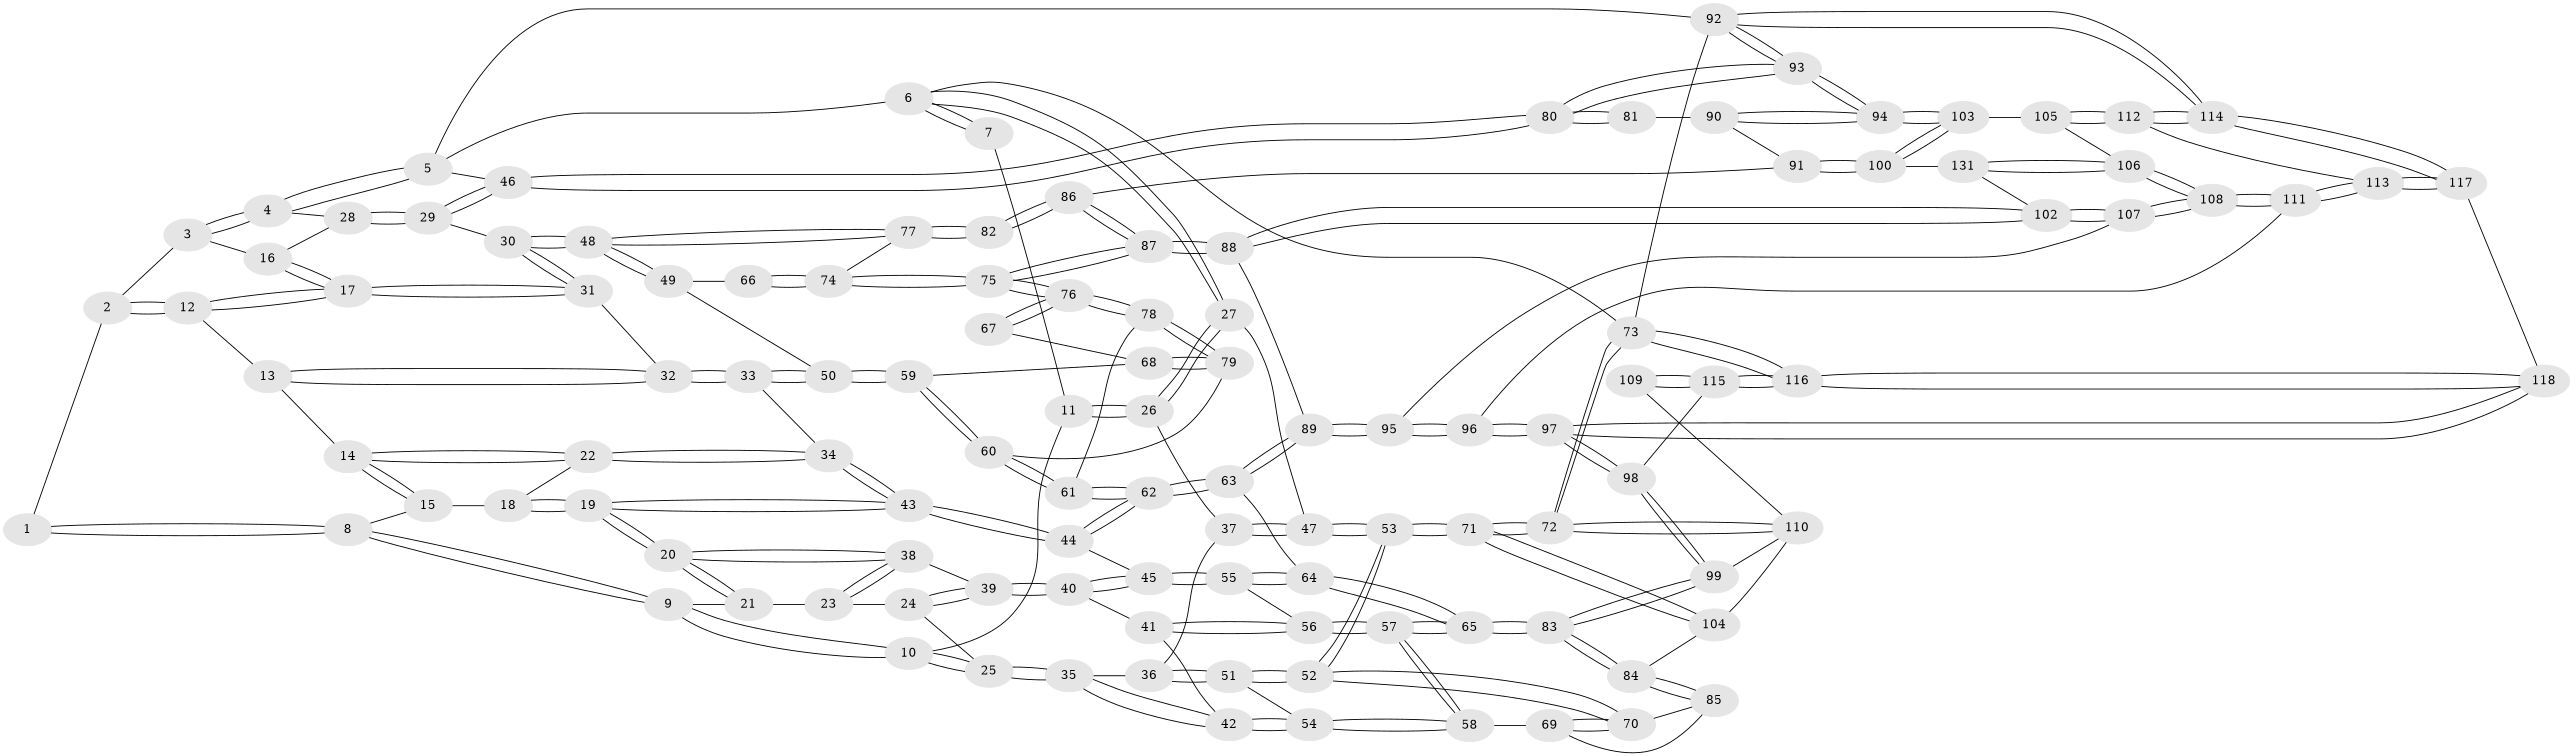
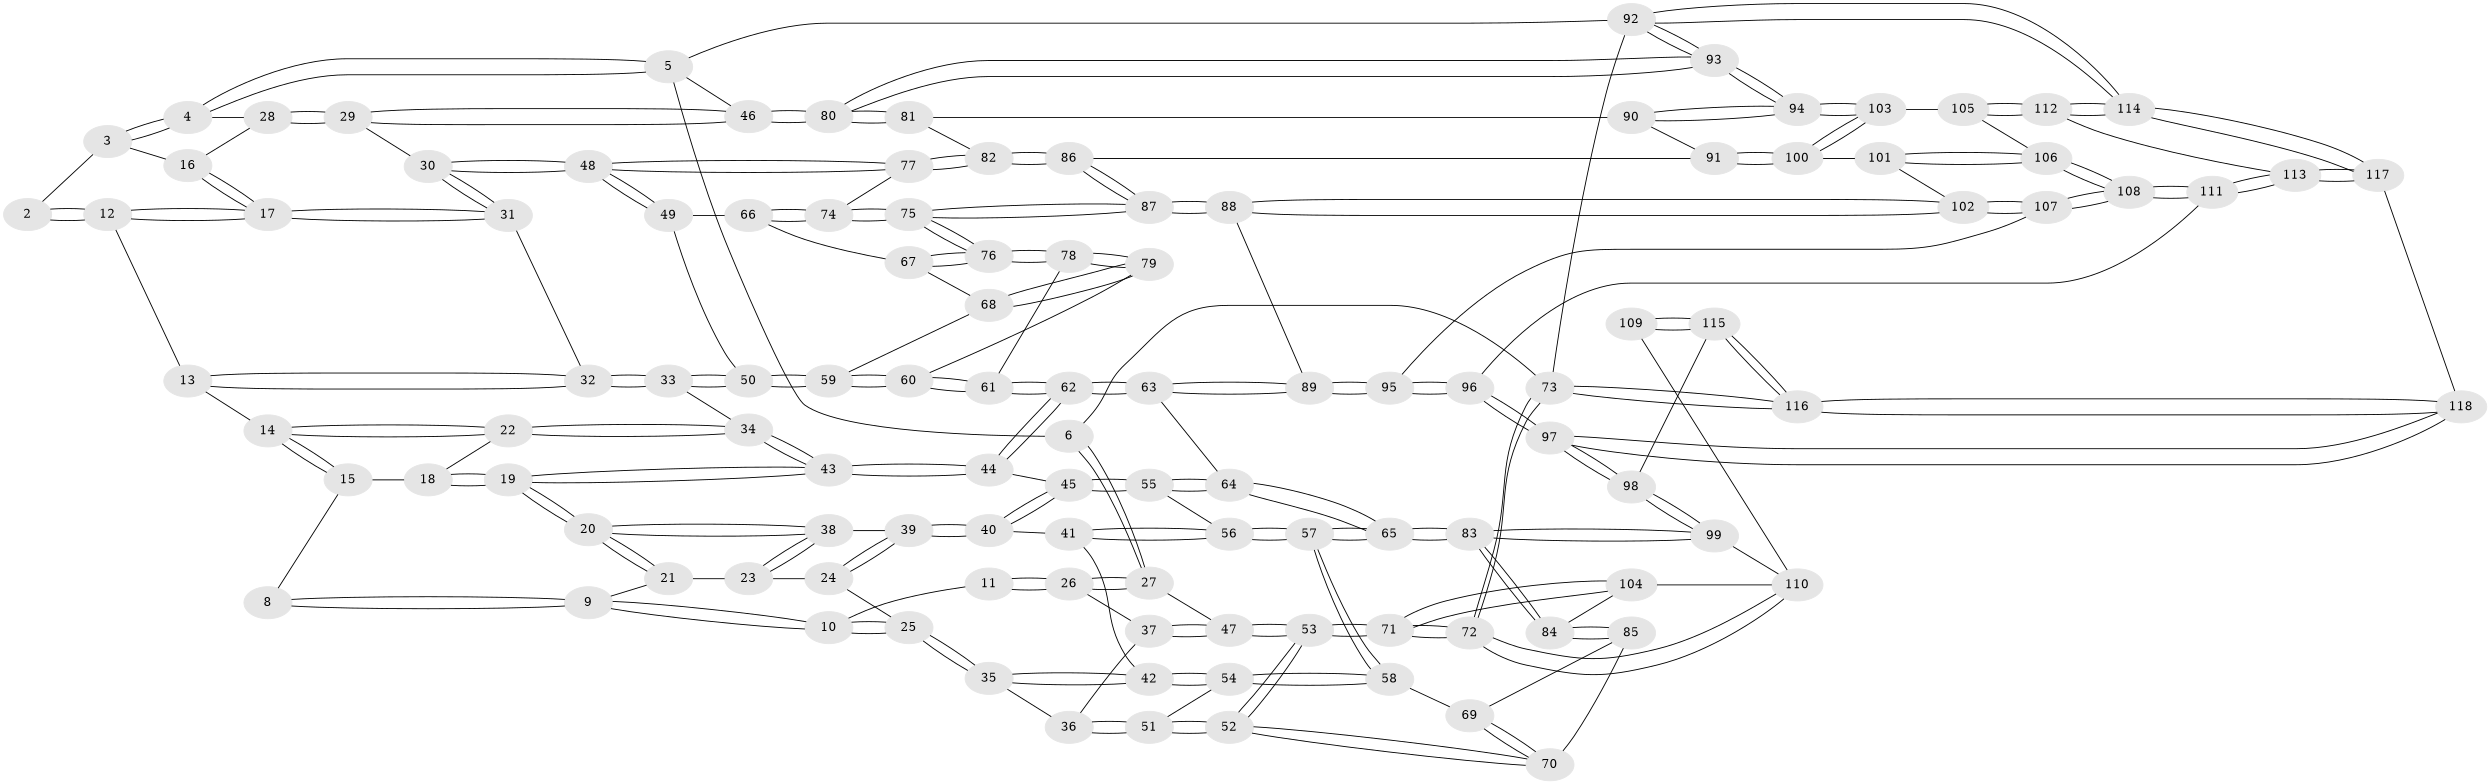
(989, 134) -> none
none -> (949, 138)
(1963, 166) -> (1880, 158)
none -> (826, 246)
(28, 530) -> none
